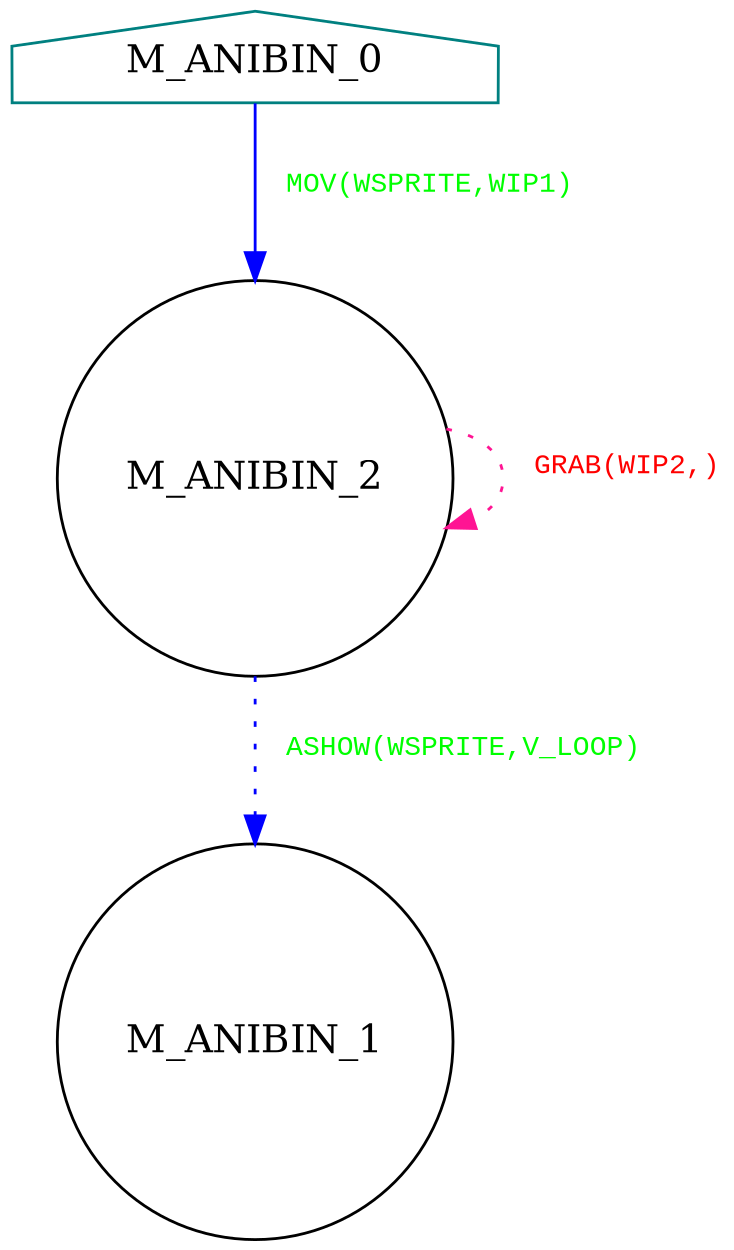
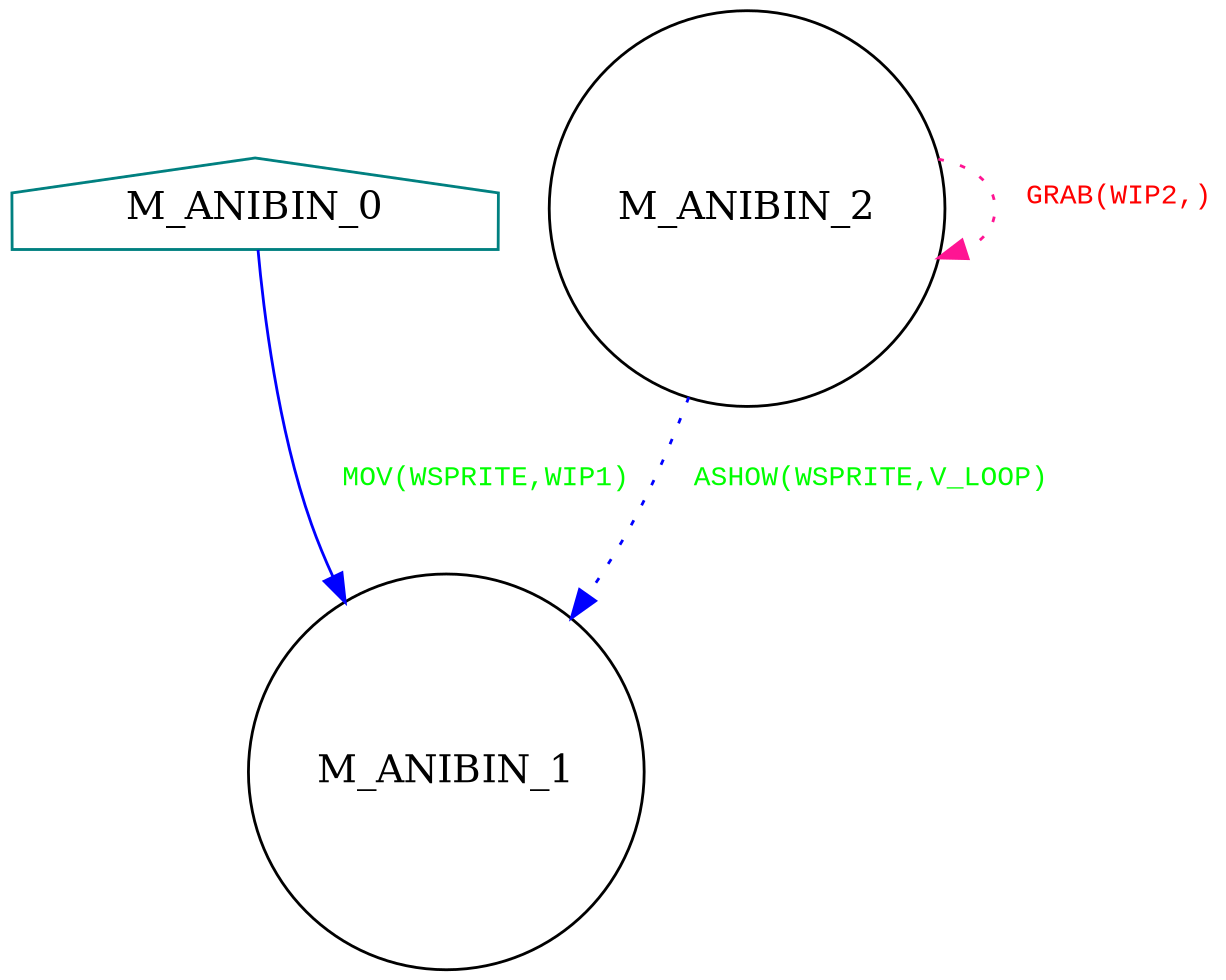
(255, 178) -> (282, 417)
